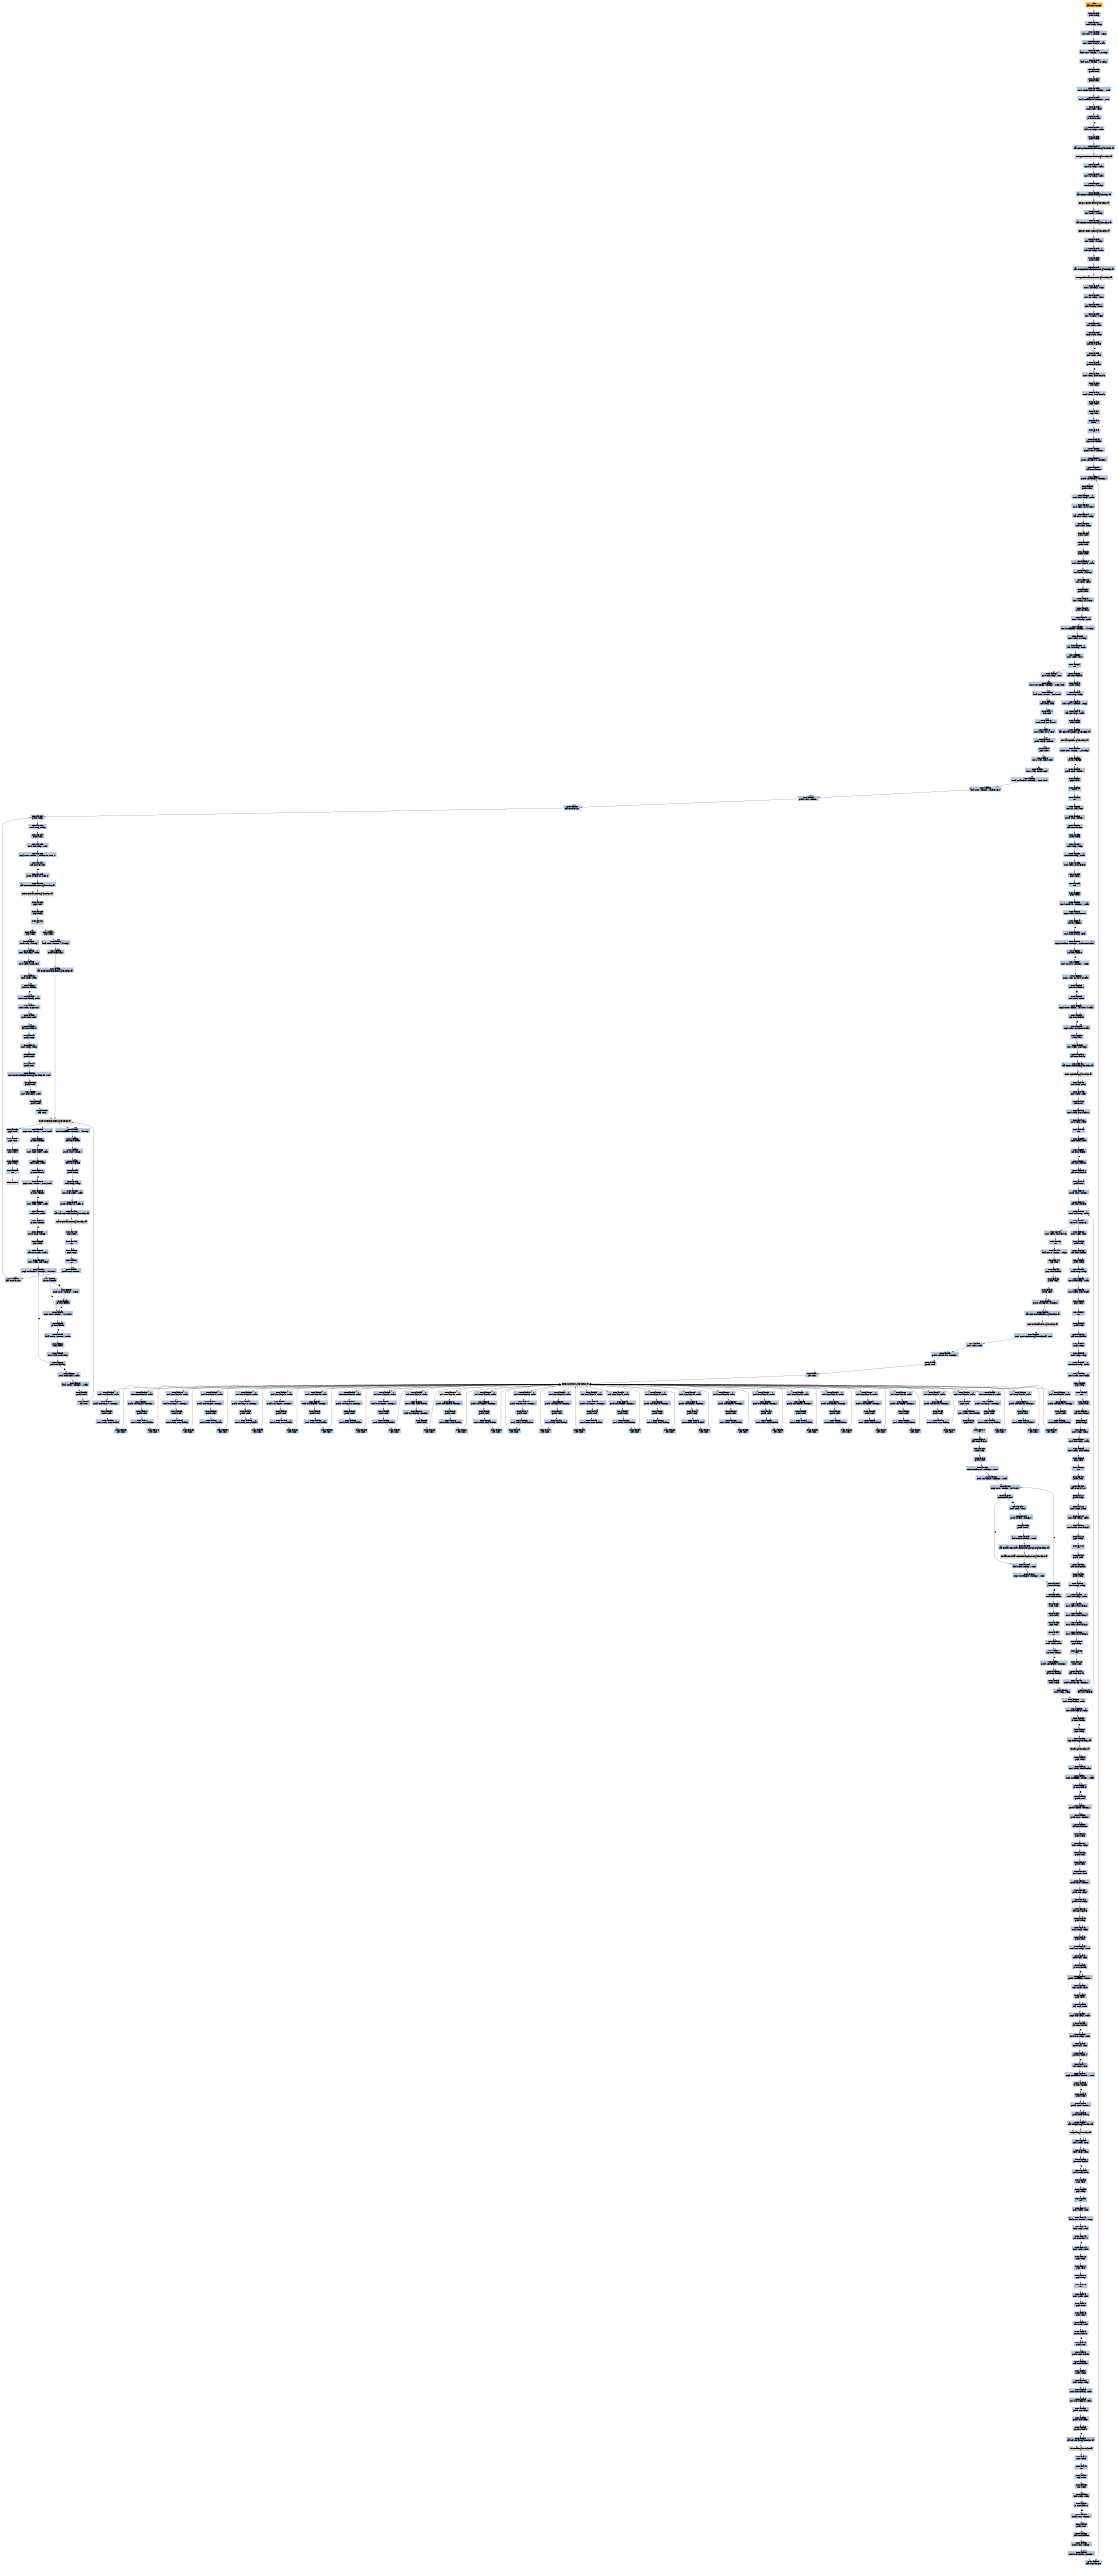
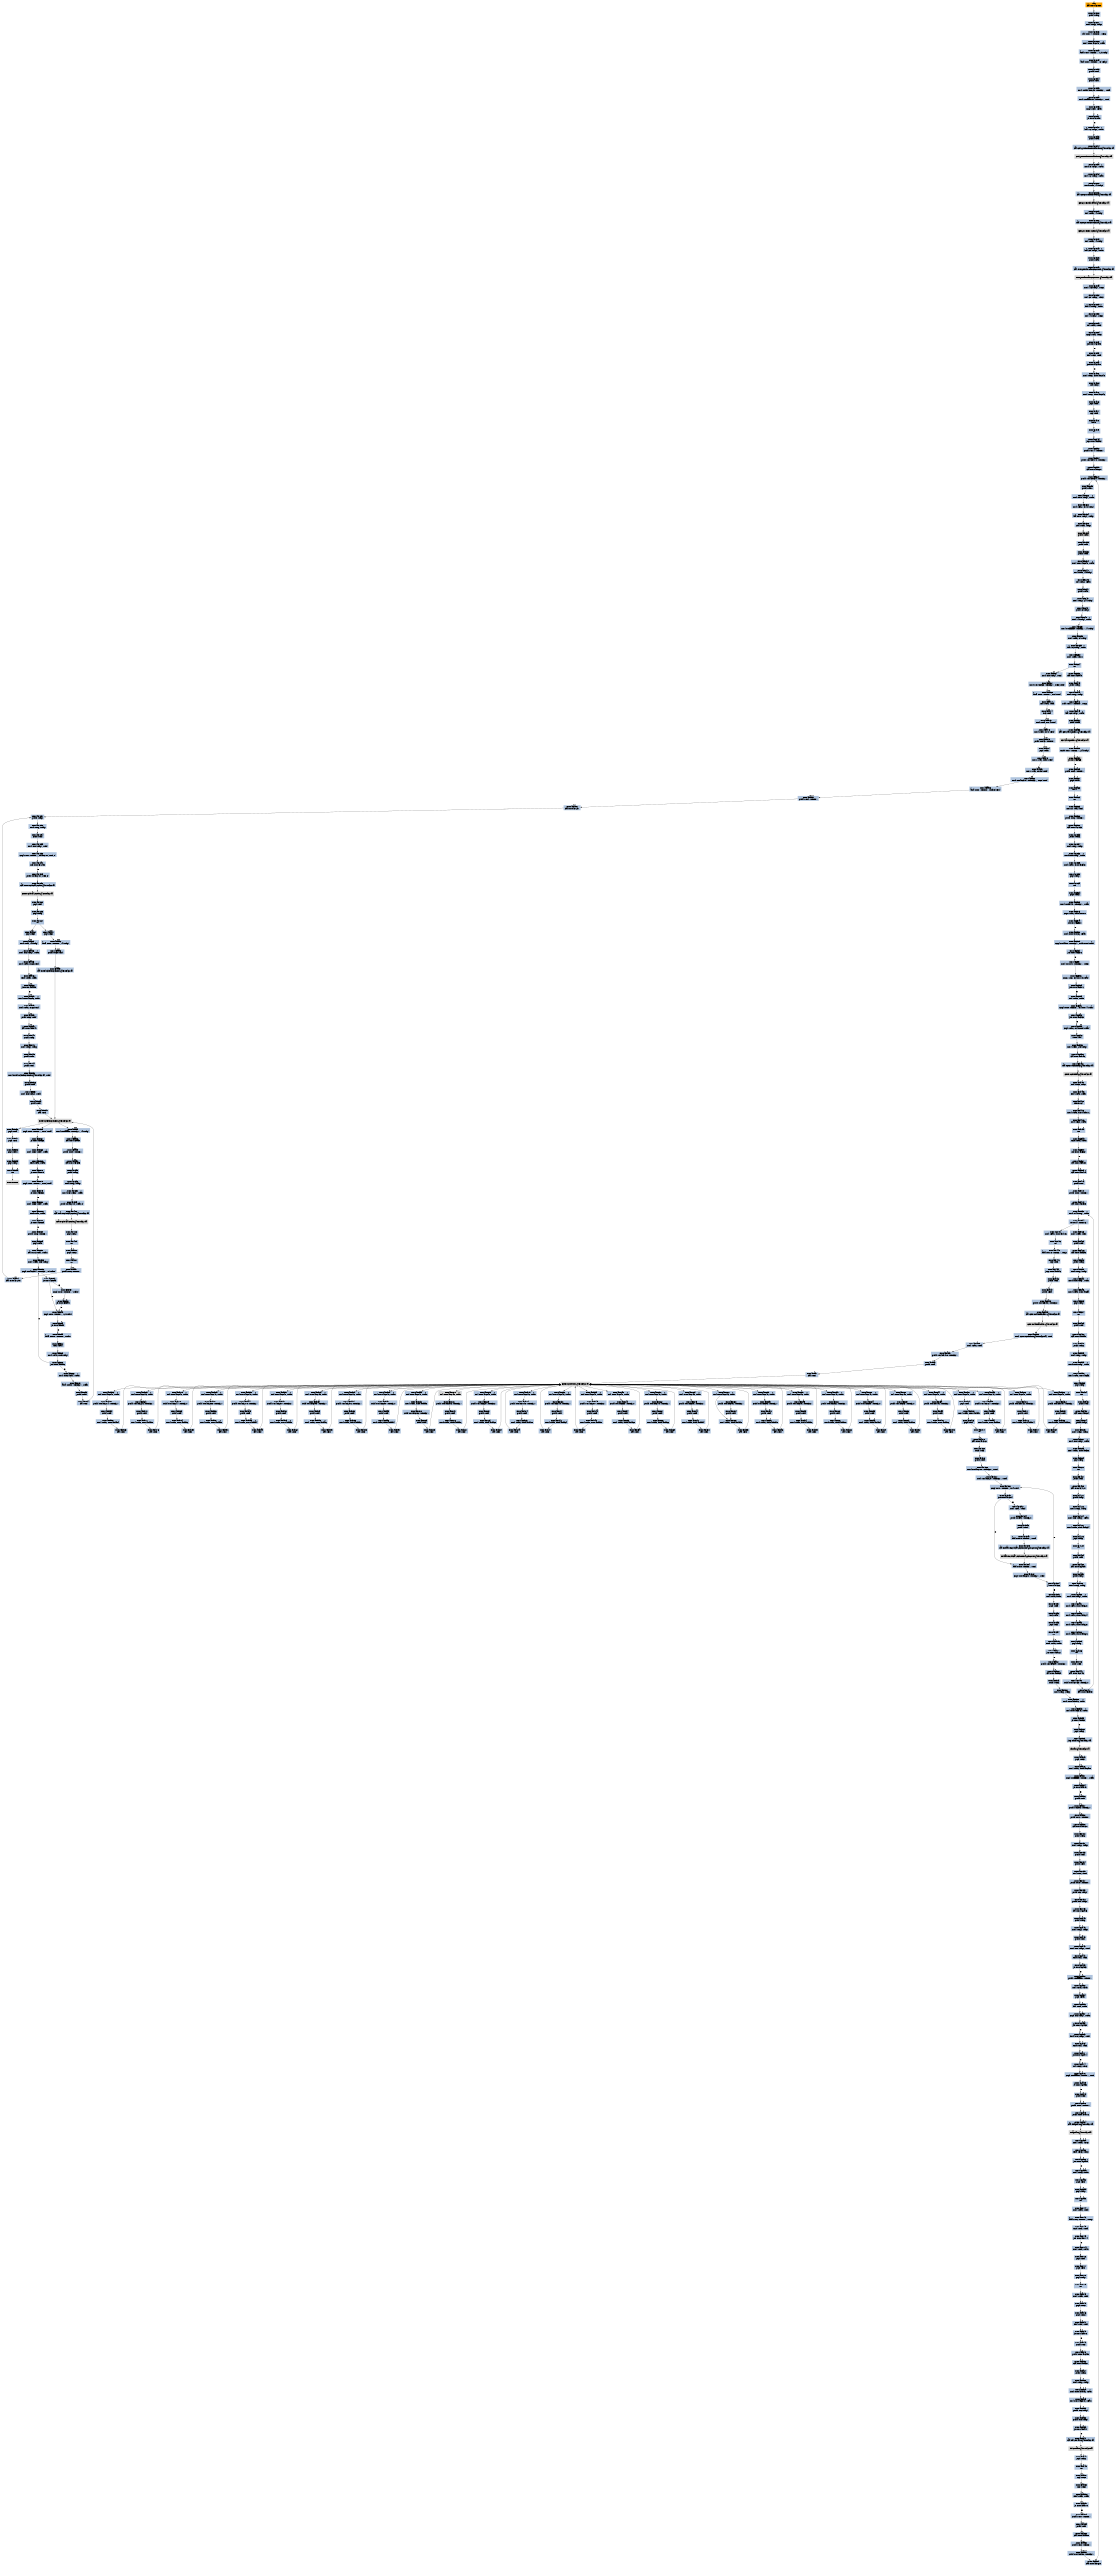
(727, 1398) -> (717, 1408)
